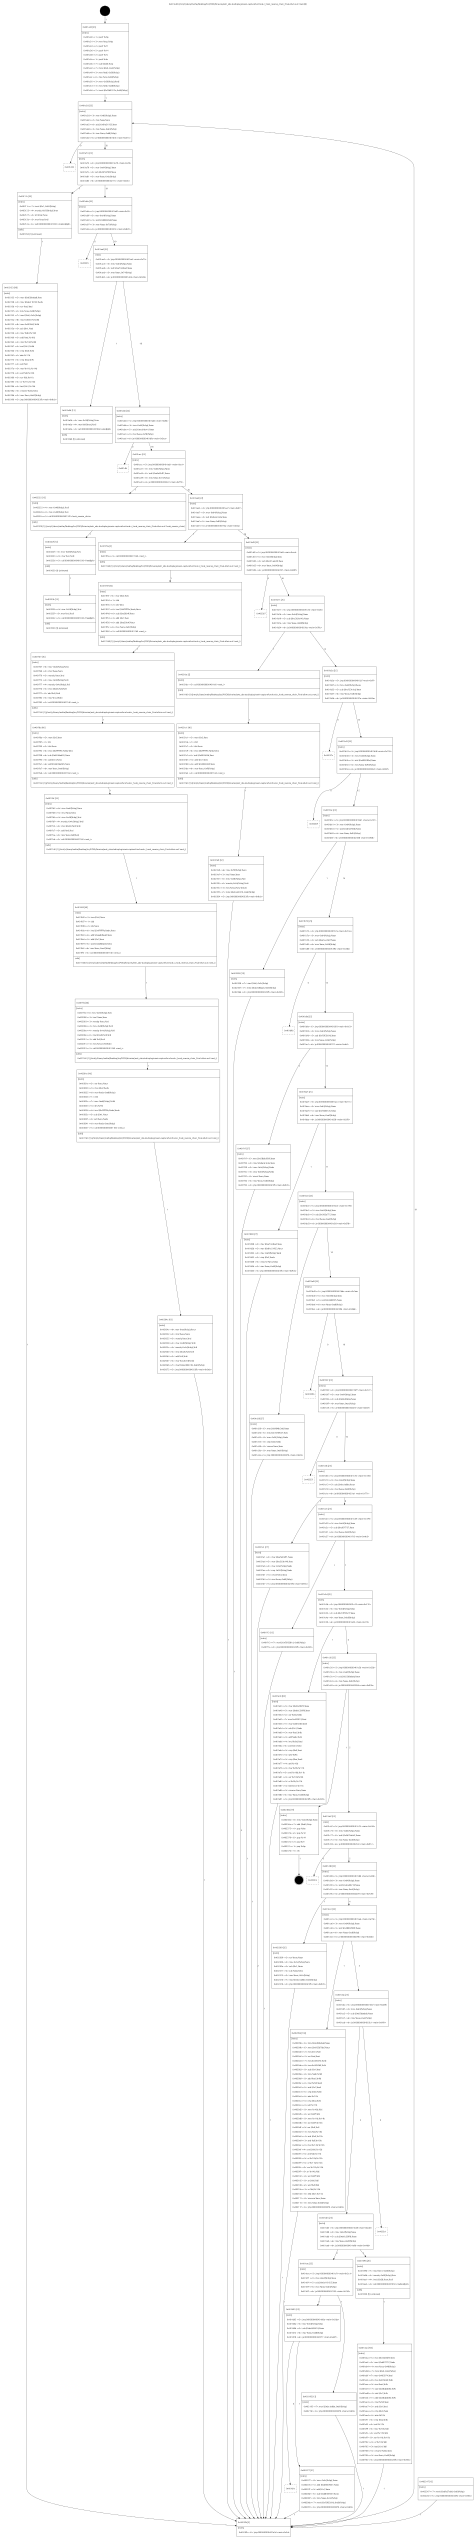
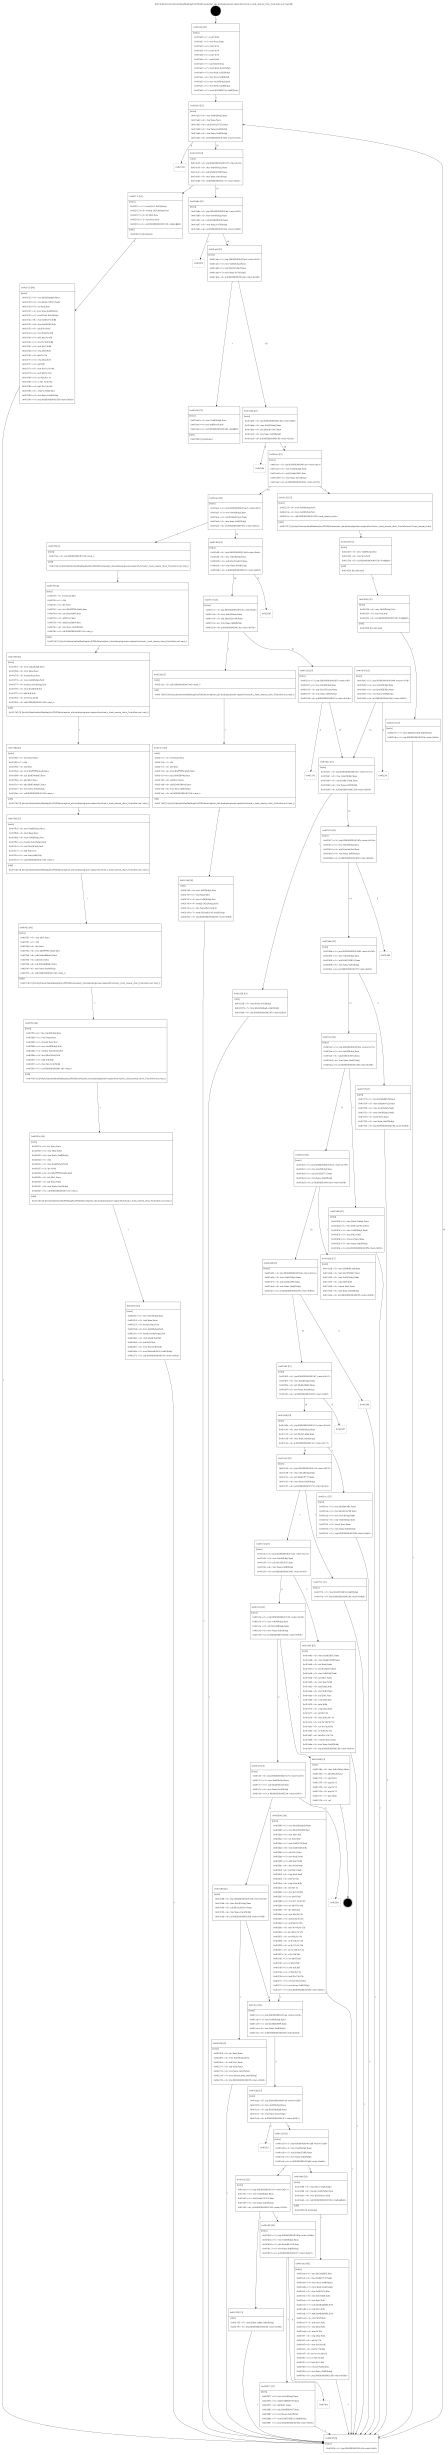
none -> (416, 673)
(357, 719) -> (336, 730)
(334, 1984) -> (279, 1997)
(252, 1988) -> (374, 1922)
